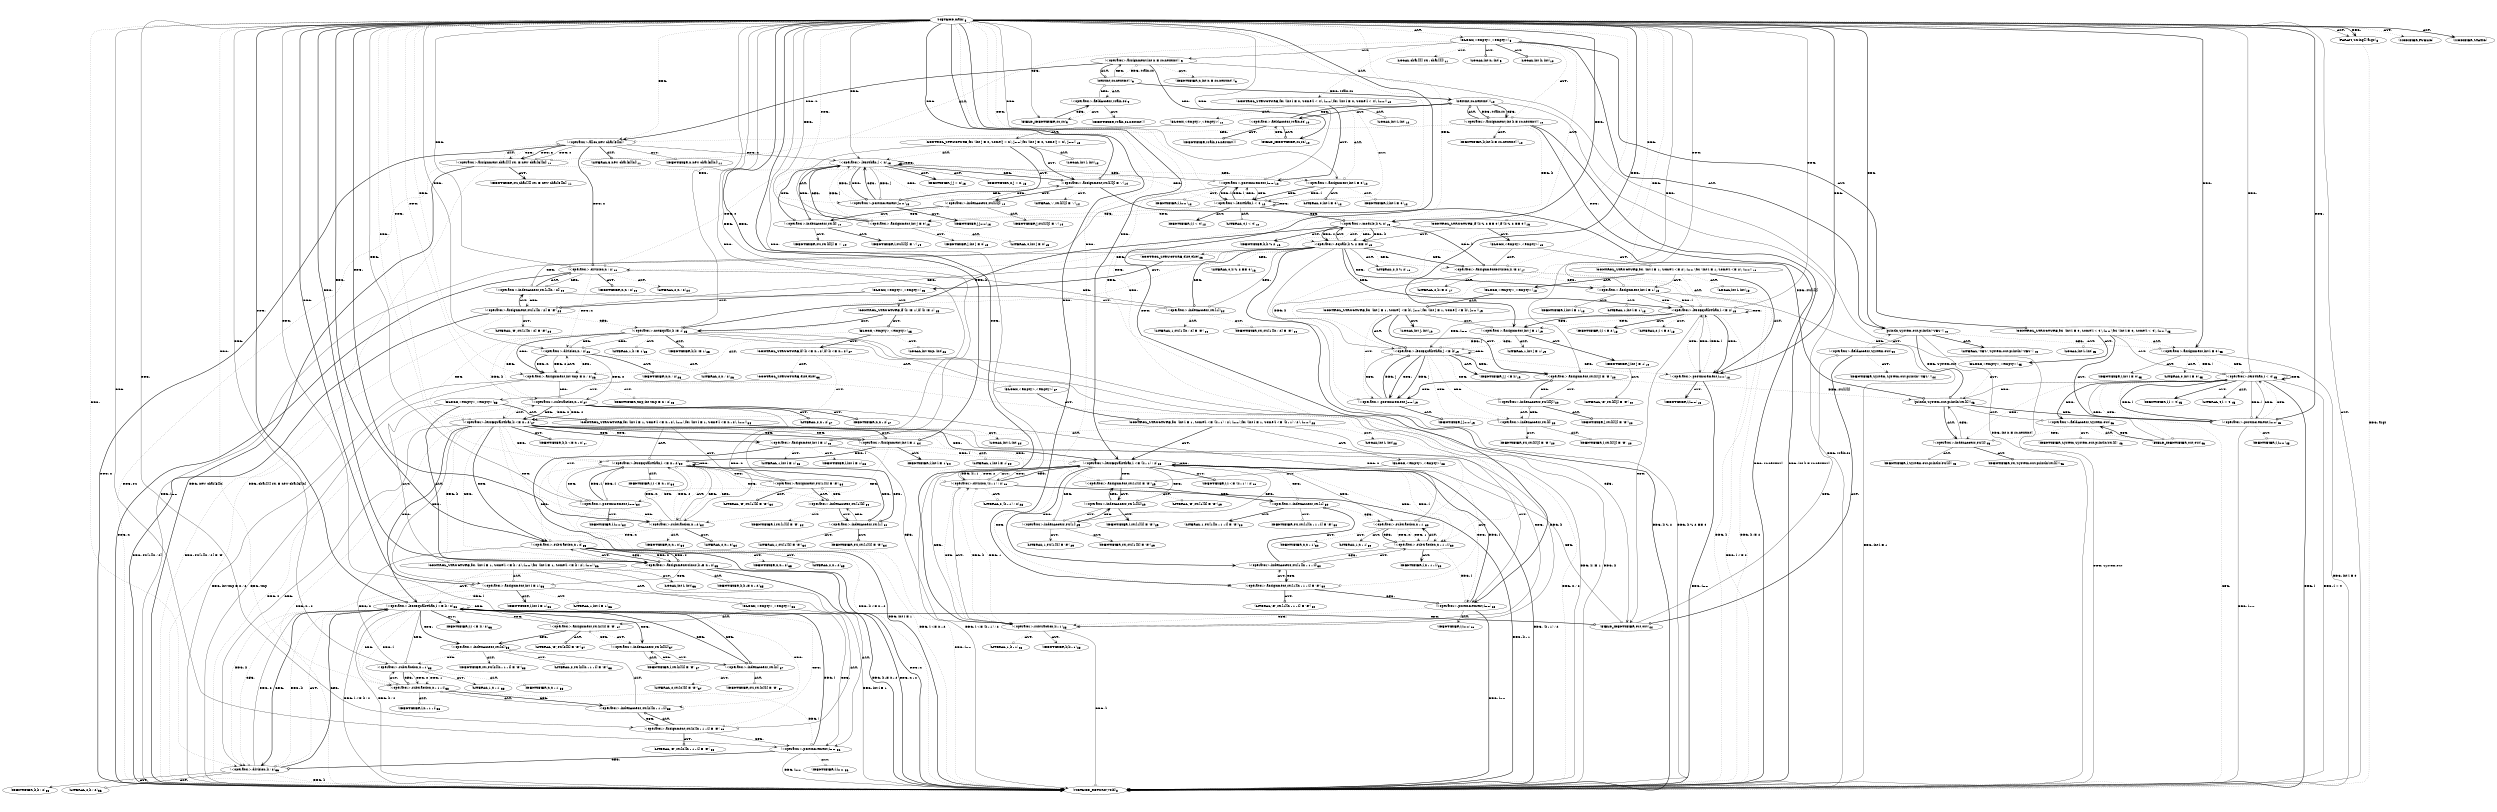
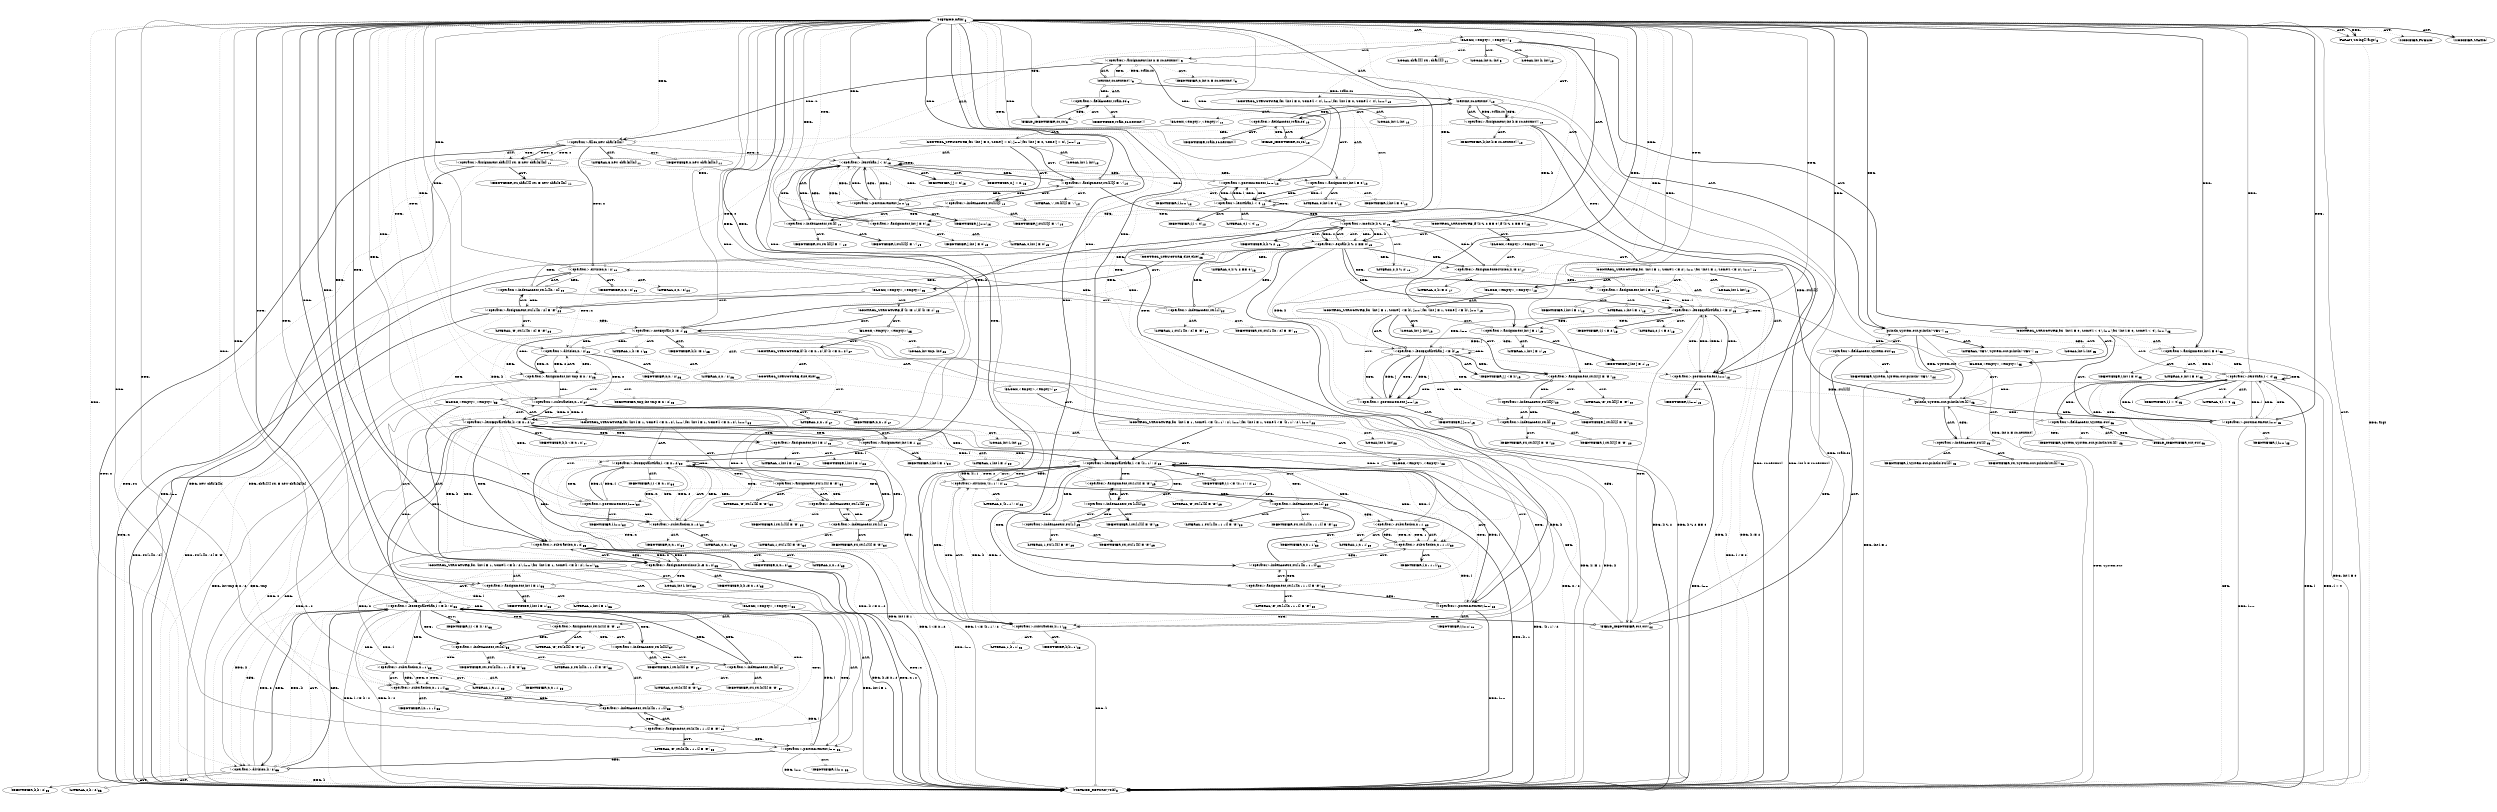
(1600, 122) -> (1600, 122)
(1362, 258) -> (1393, 243)
(1629, 385) -> (1594, 389)
